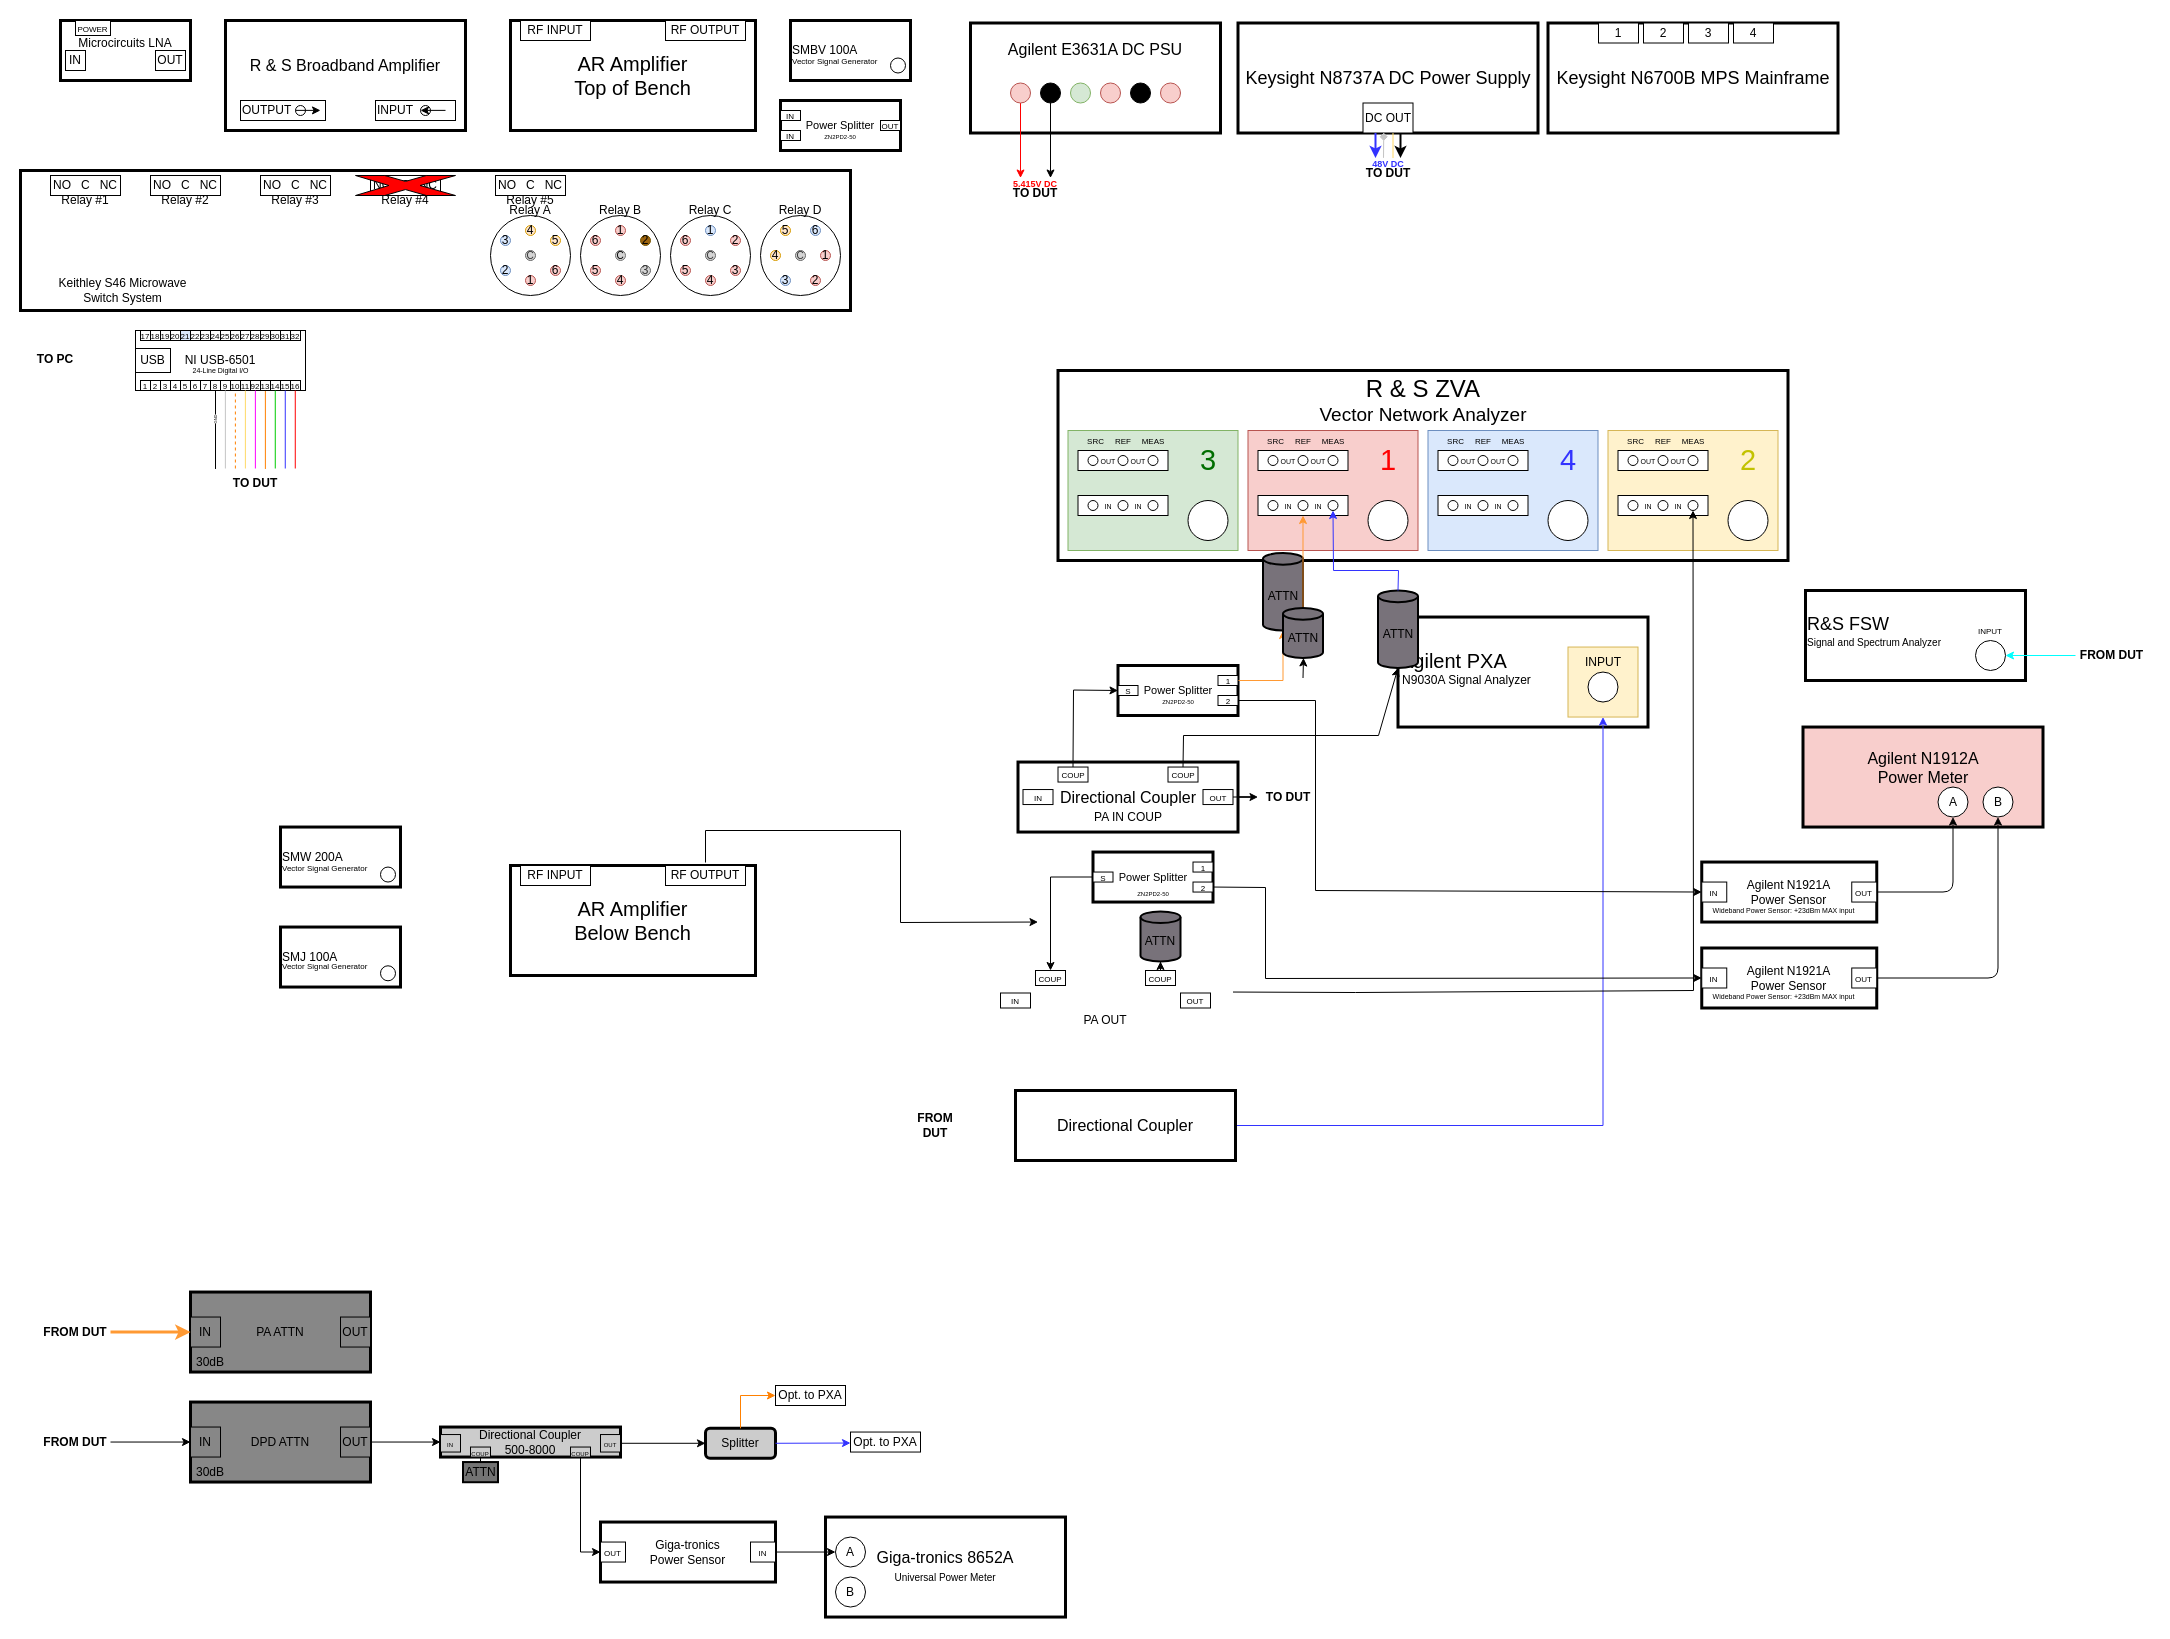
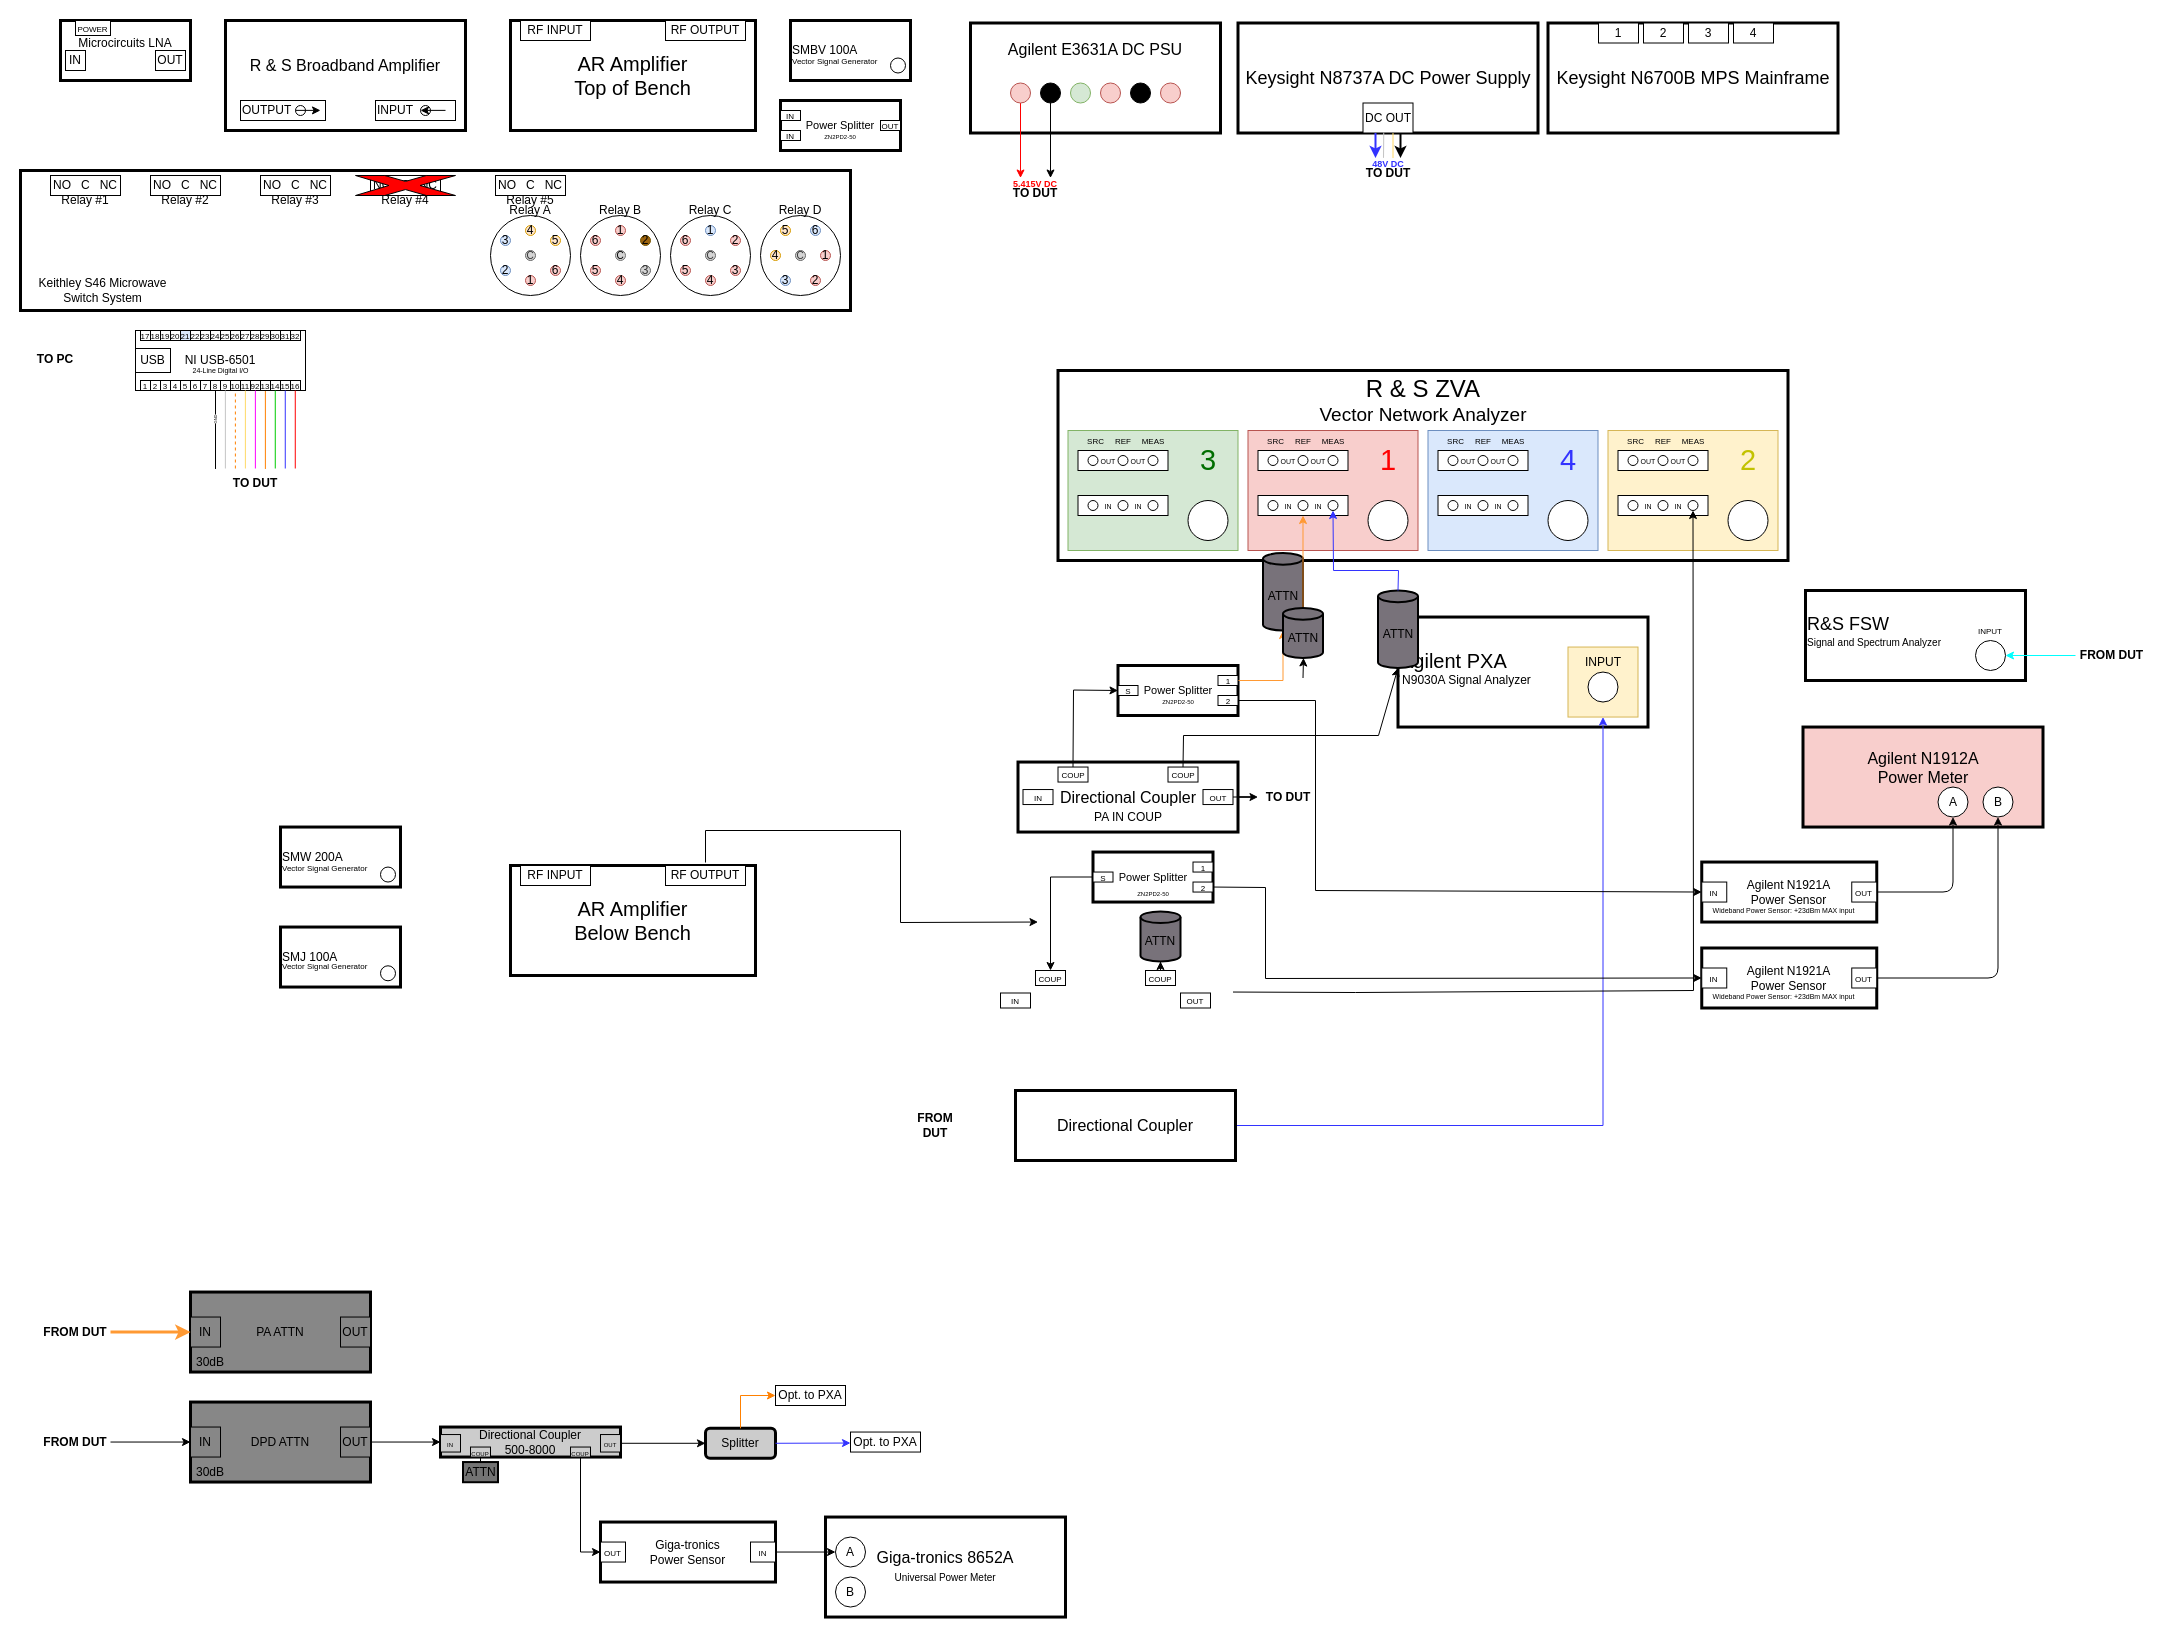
(1384, 141) -> (1384, 137)
(123, 291) -> (103, 291)
(1106, 1021) -> none
